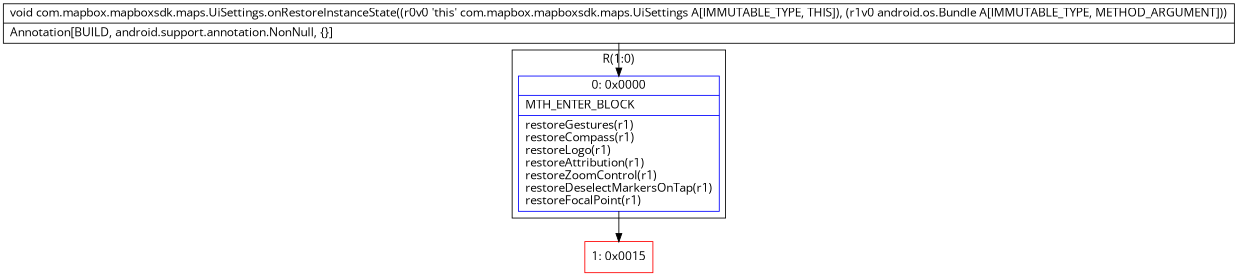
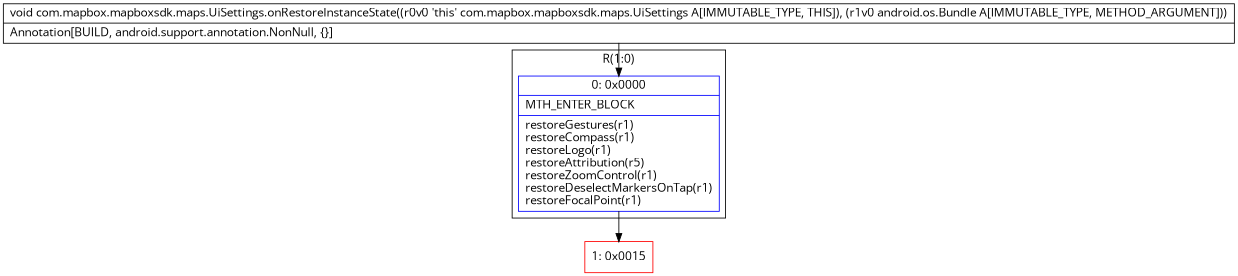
(585, 163) -> (585, 163)
